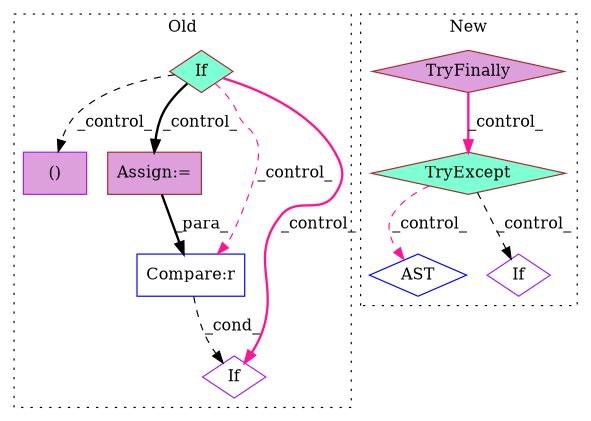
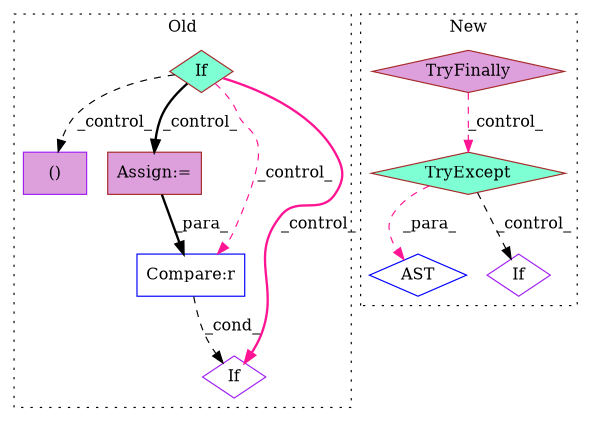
(468, 116) -> (468, 116)
(430, 224) -> (430, 224)
